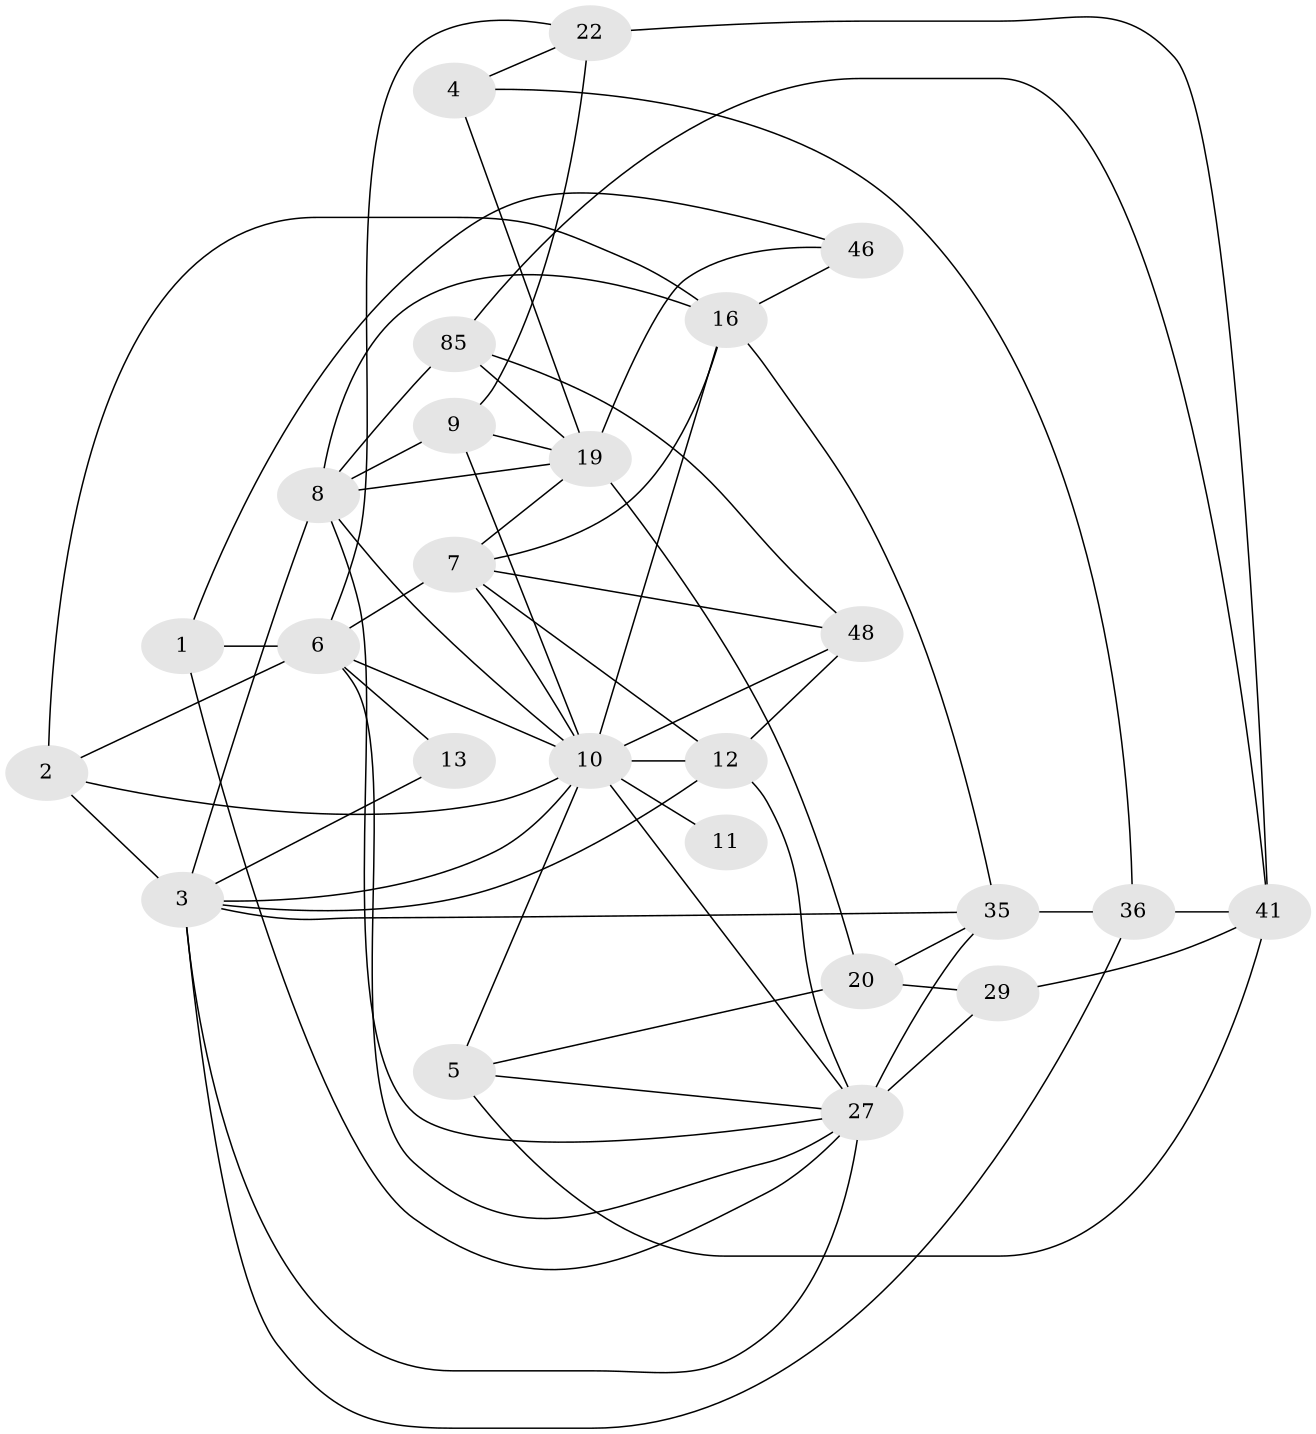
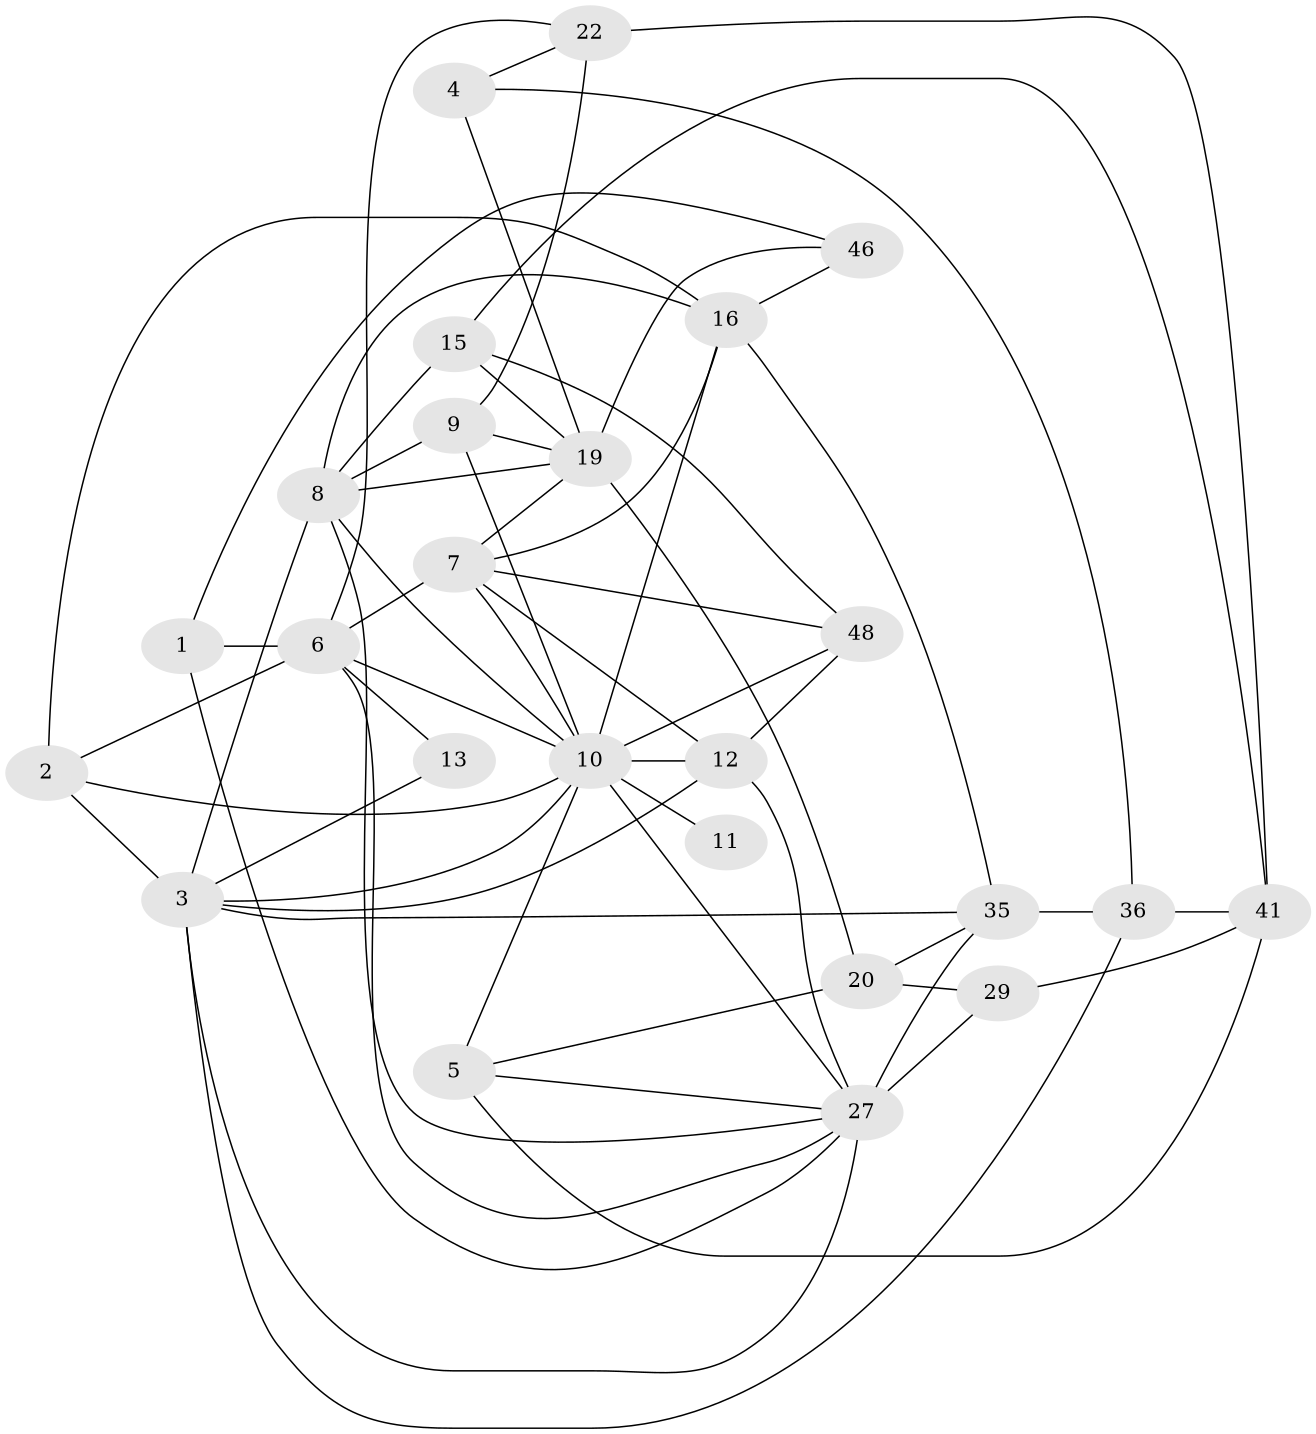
(454, 344) -> (454, 344)
